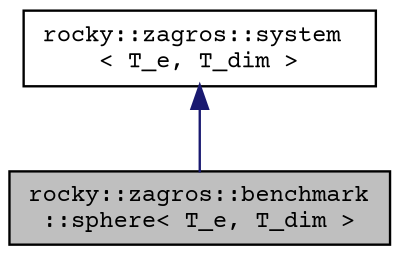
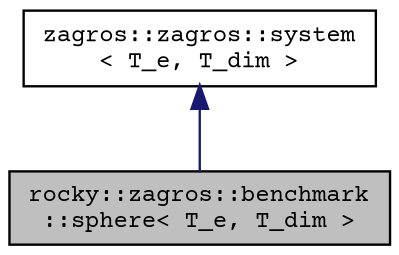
(200, 48) -> (200, 48)
